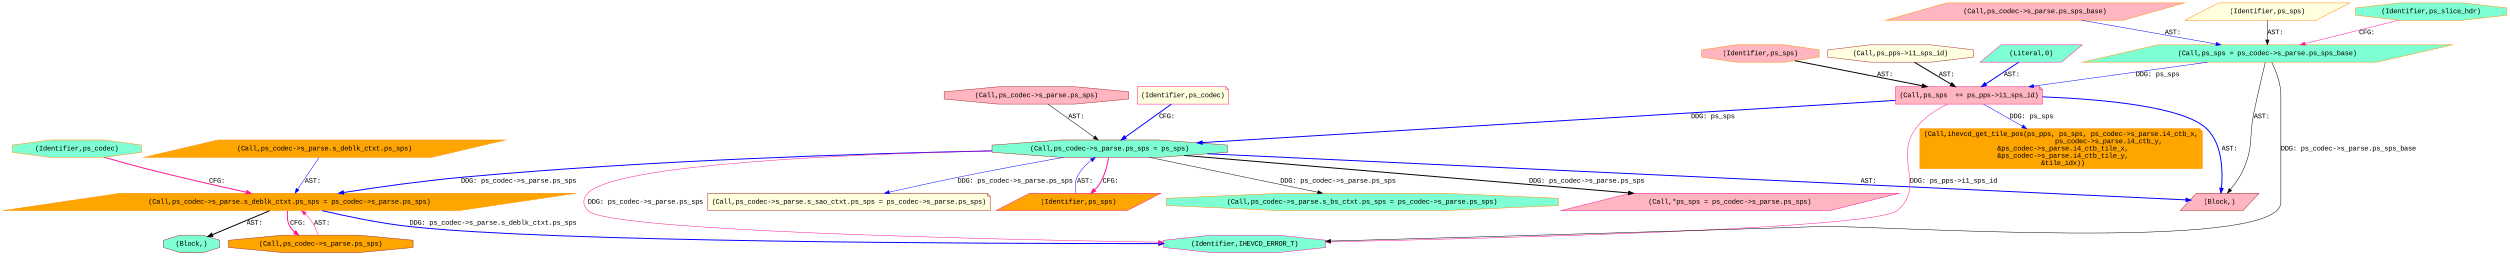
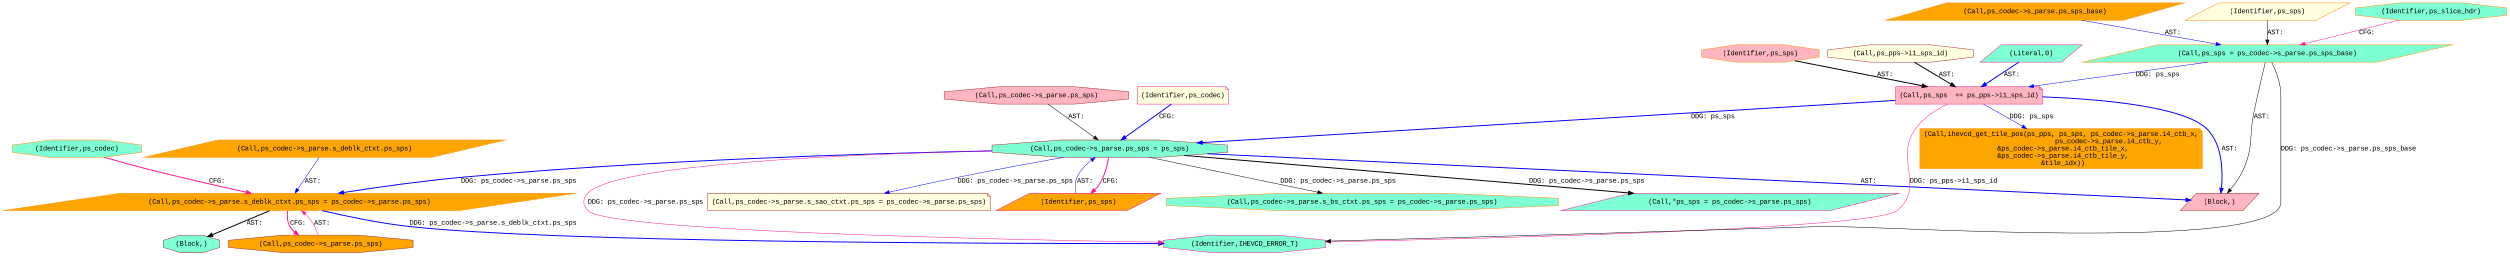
(2035, 12) -> (2035, 12)
(1730, 202) -> (1730, 202)
